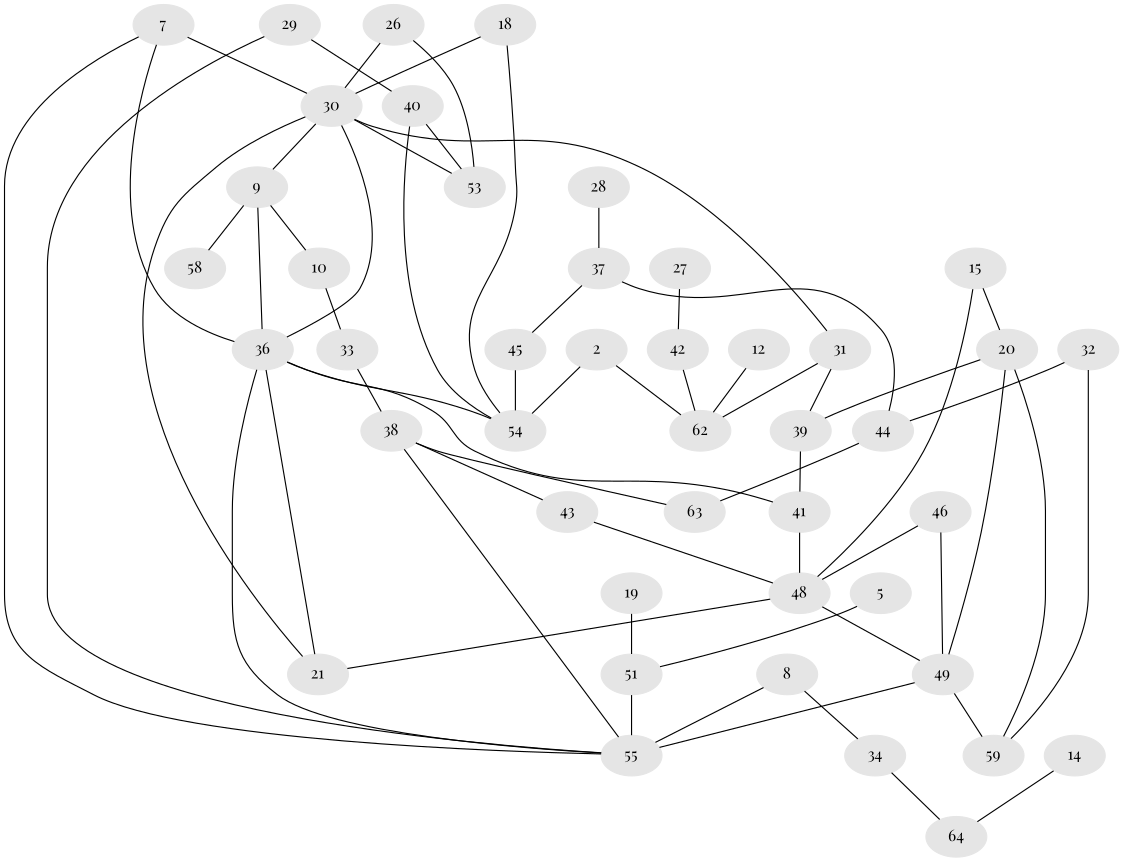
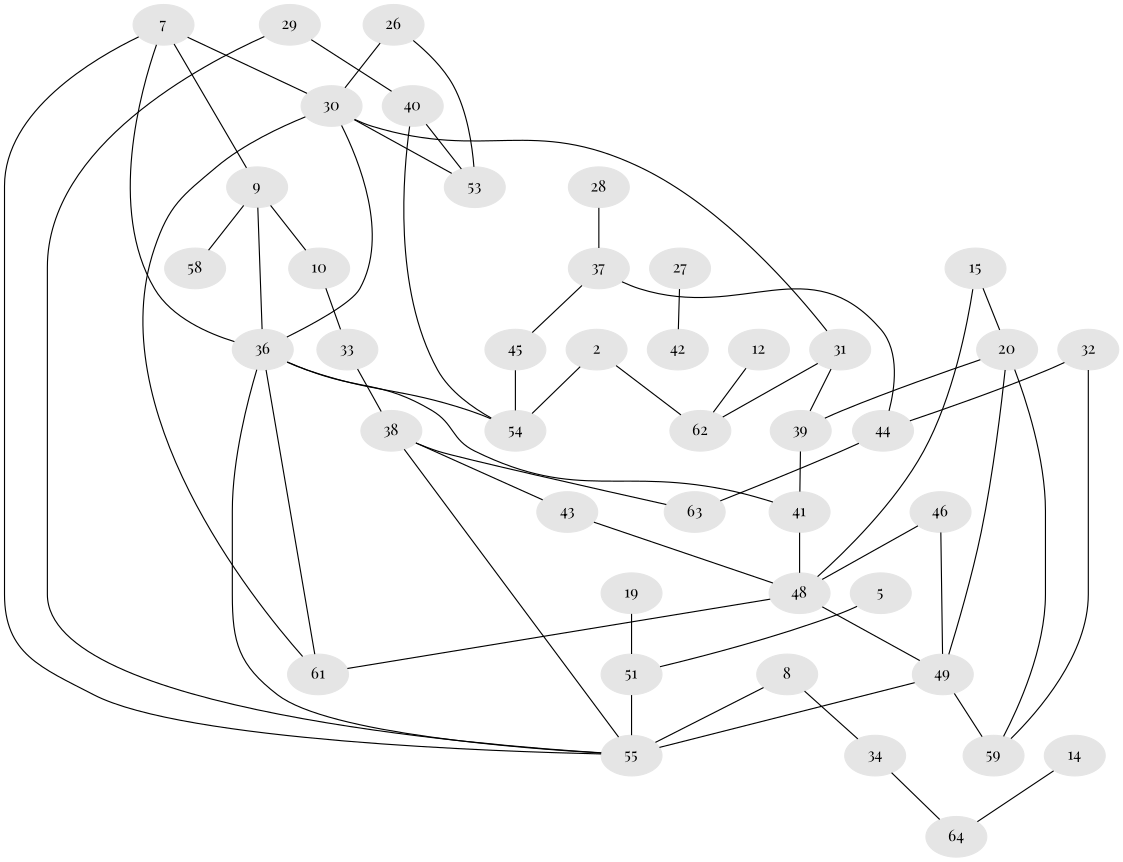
(505, 25) -> none
(294, 147) -> (210, 106)
(689, 390) -> none
(318, 674) -> (318, 674)
